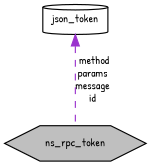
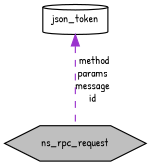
(75, 143) -> (75, 143)
